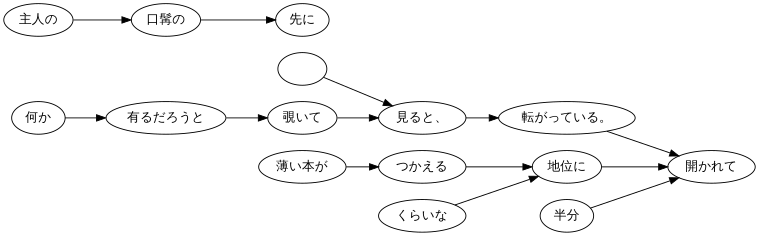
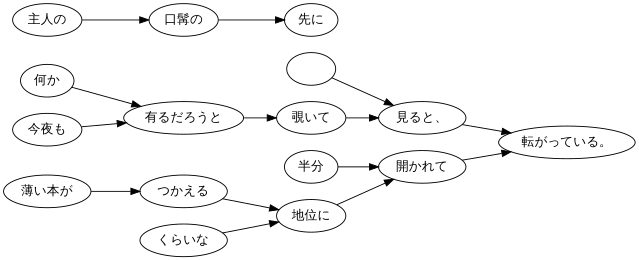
none -> (47, 130)
(638, 142) -> (482, 157)
